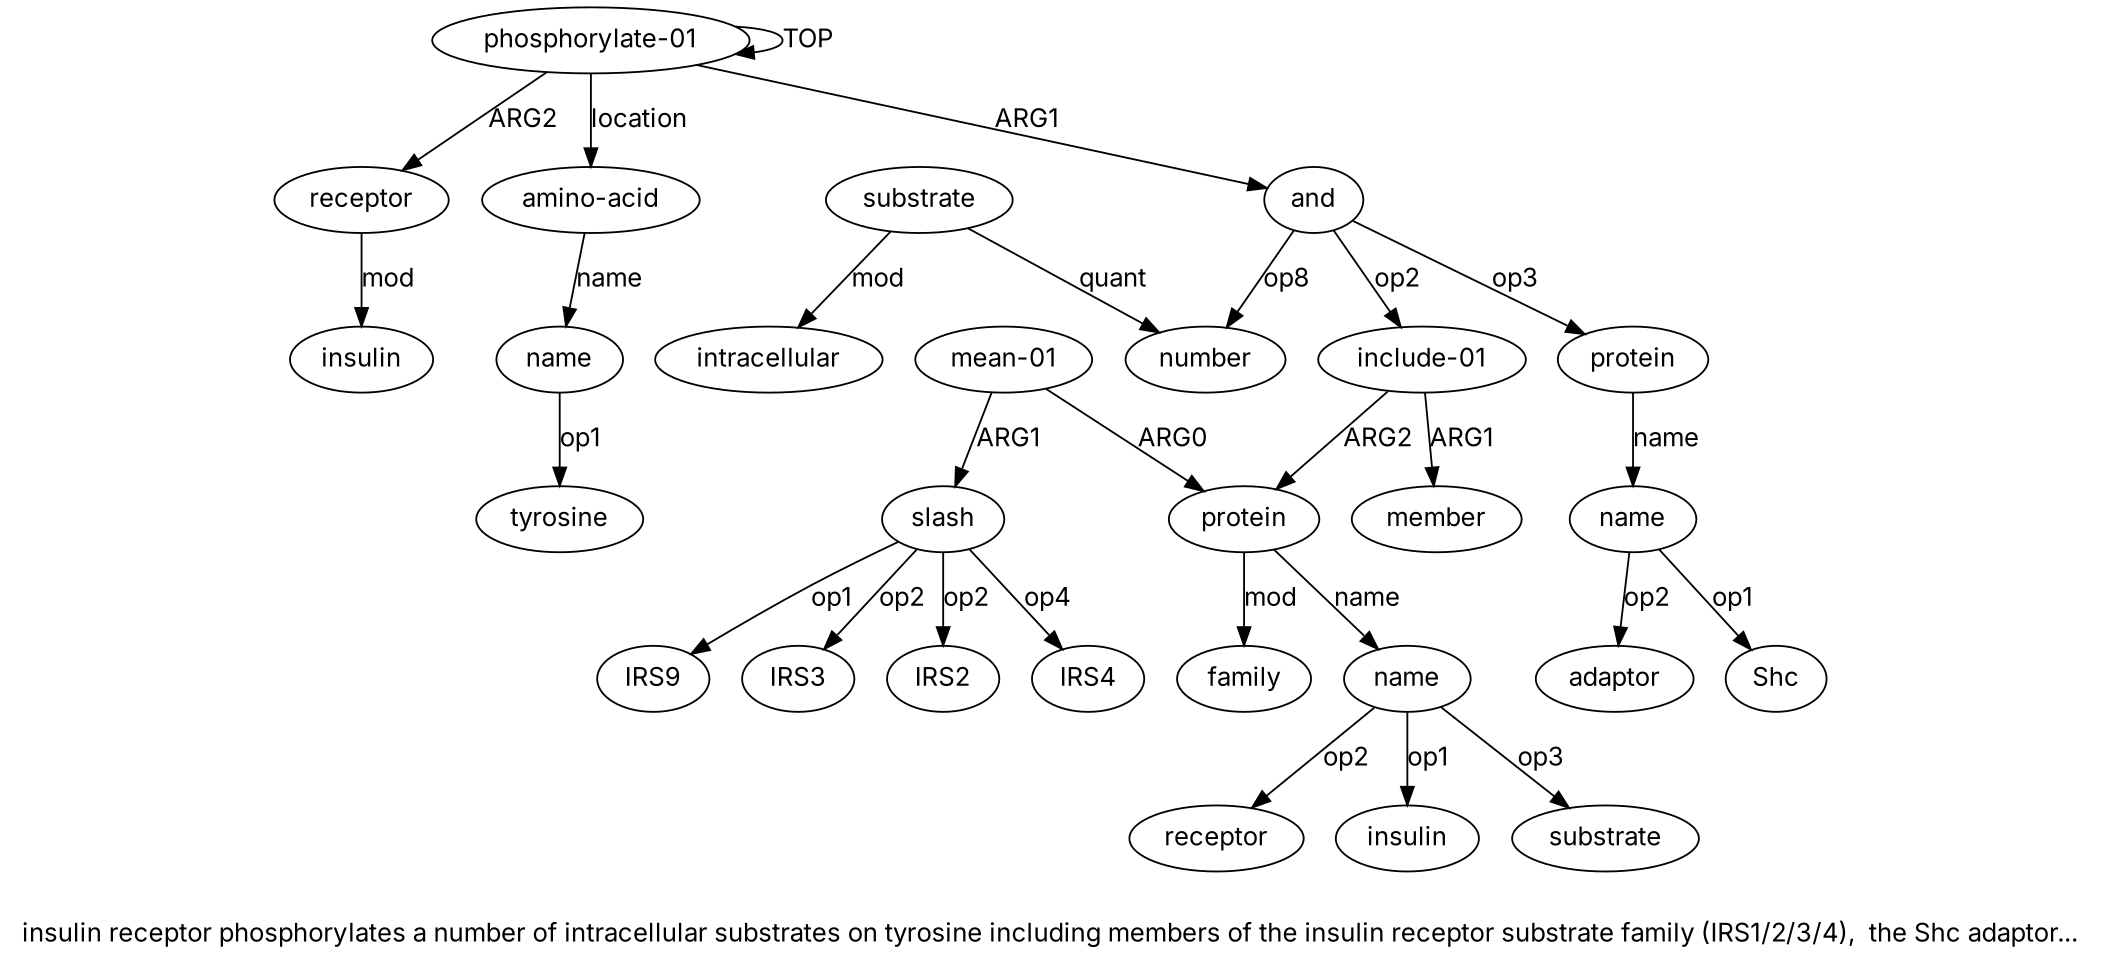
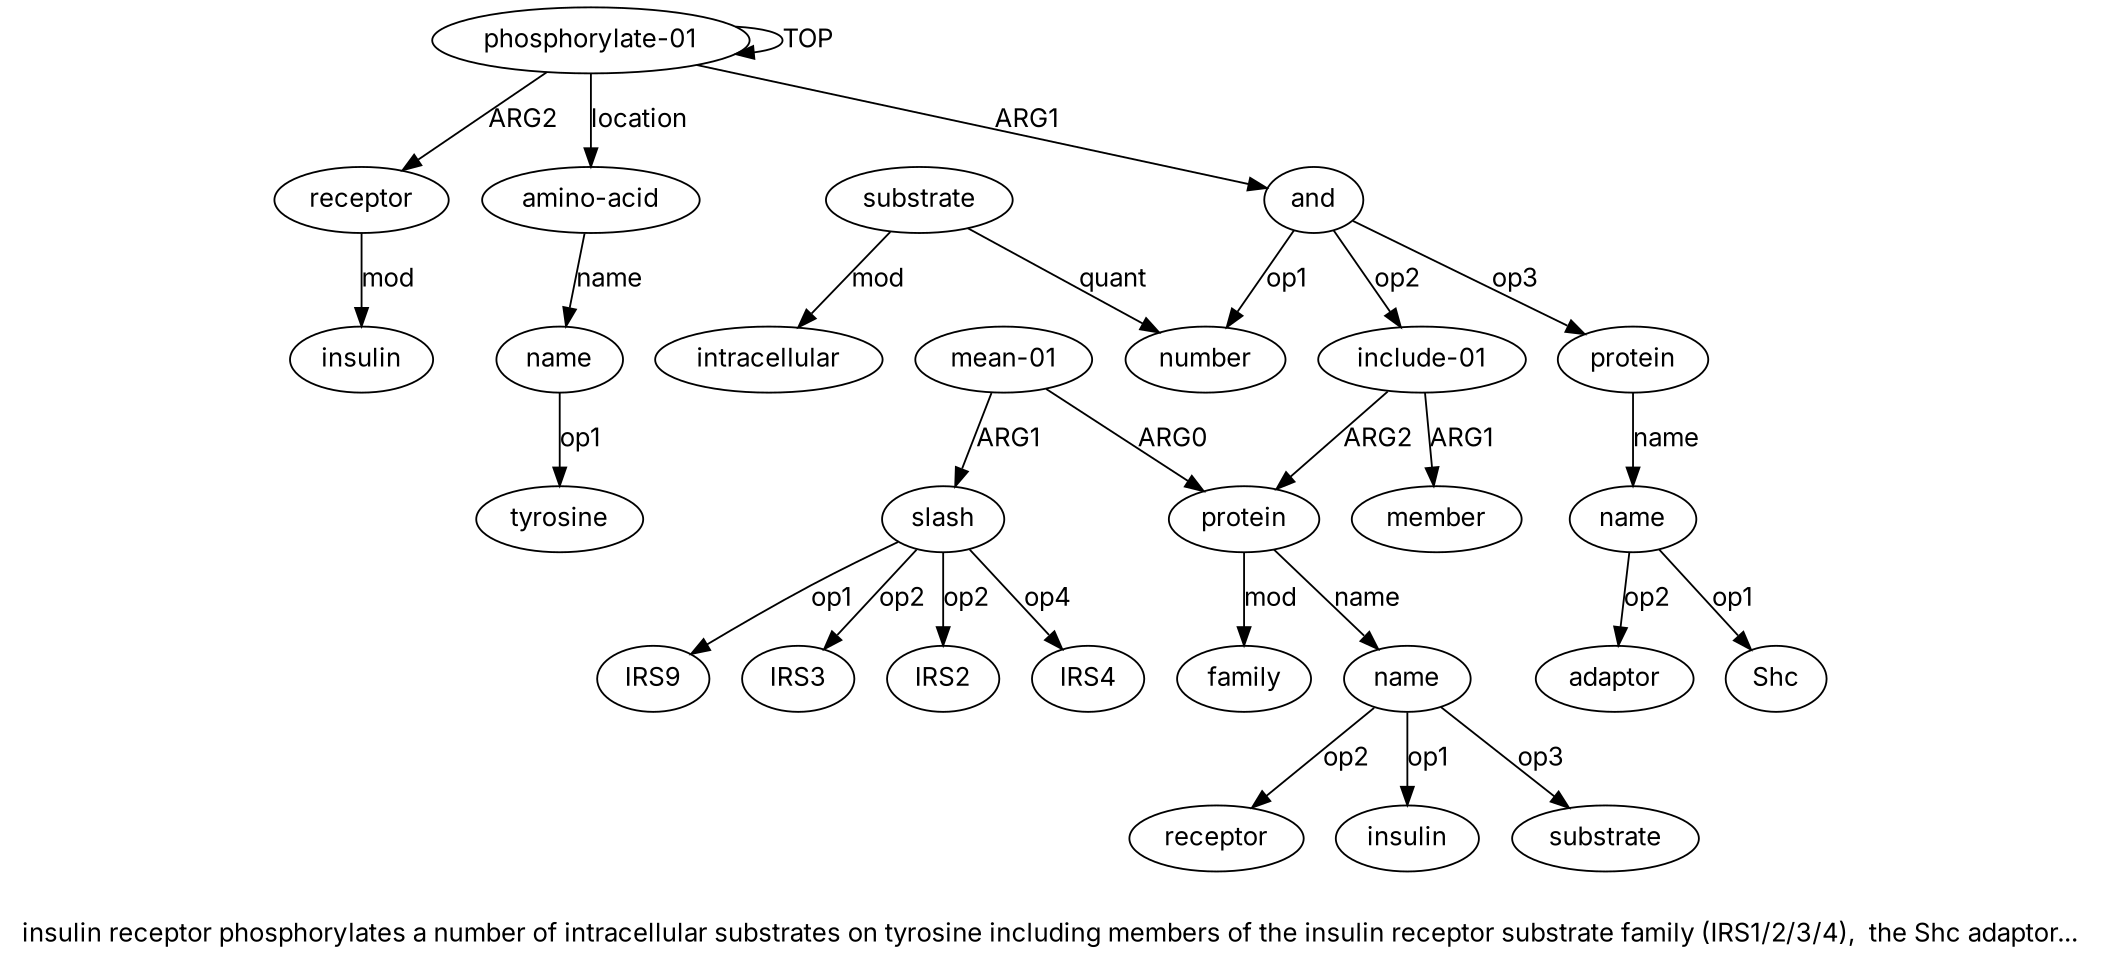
(1287, 280) -> (1287, 280)
